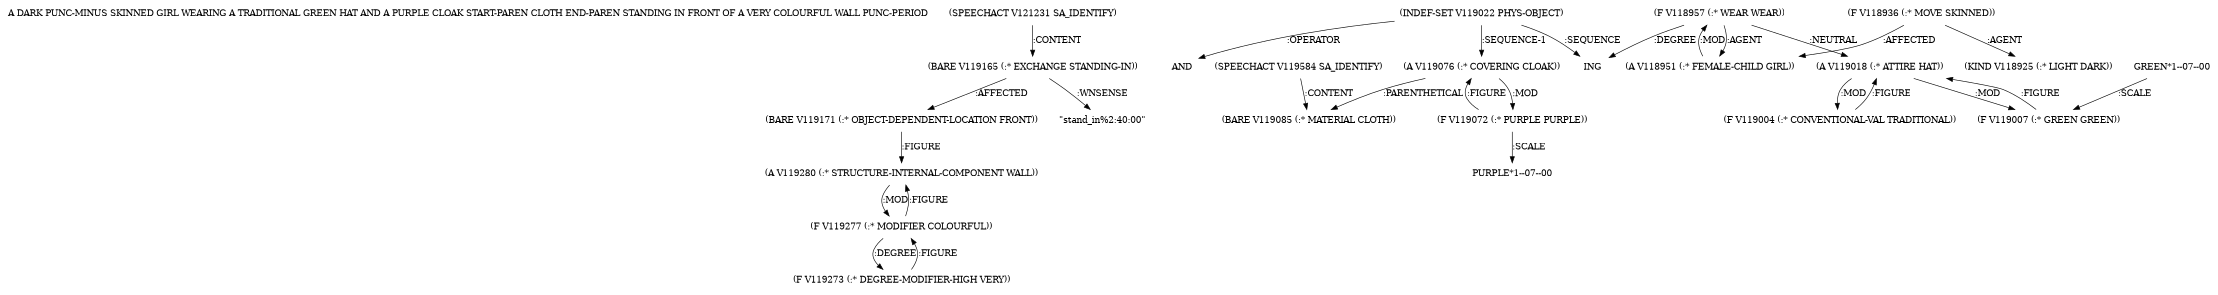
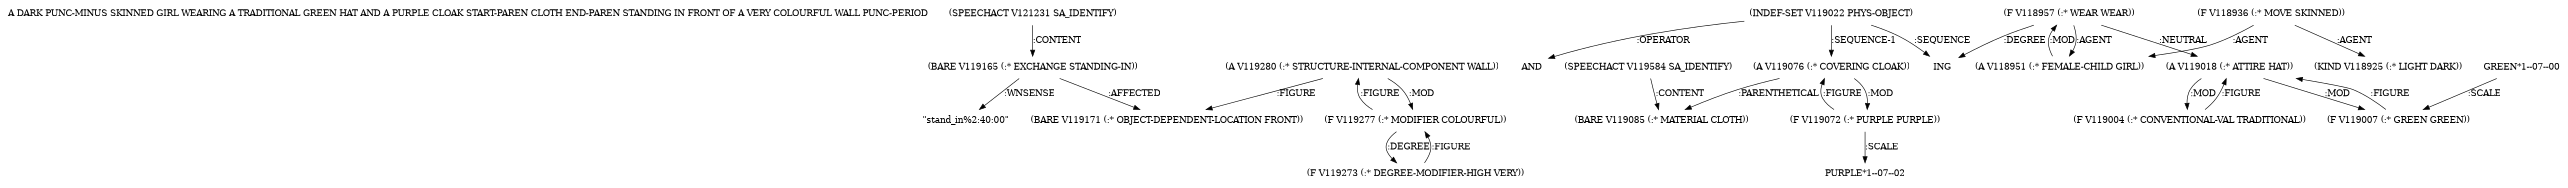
(1909, 41) -> (2250, 41)
(902, 144) -> (1268, 93)
(1512, 174) -> (1865, 174)
